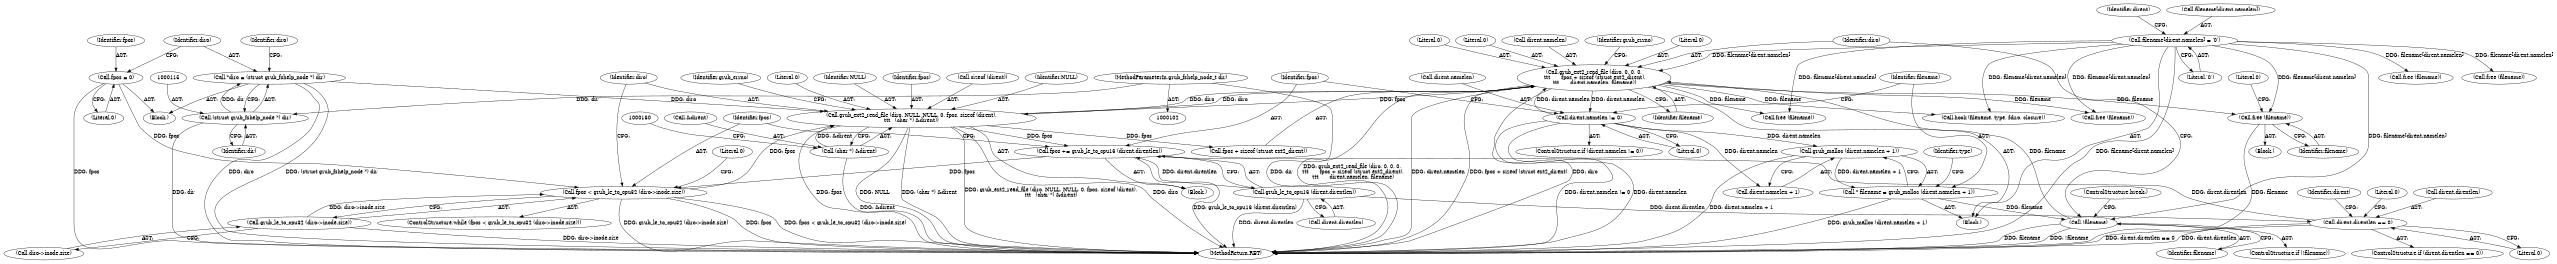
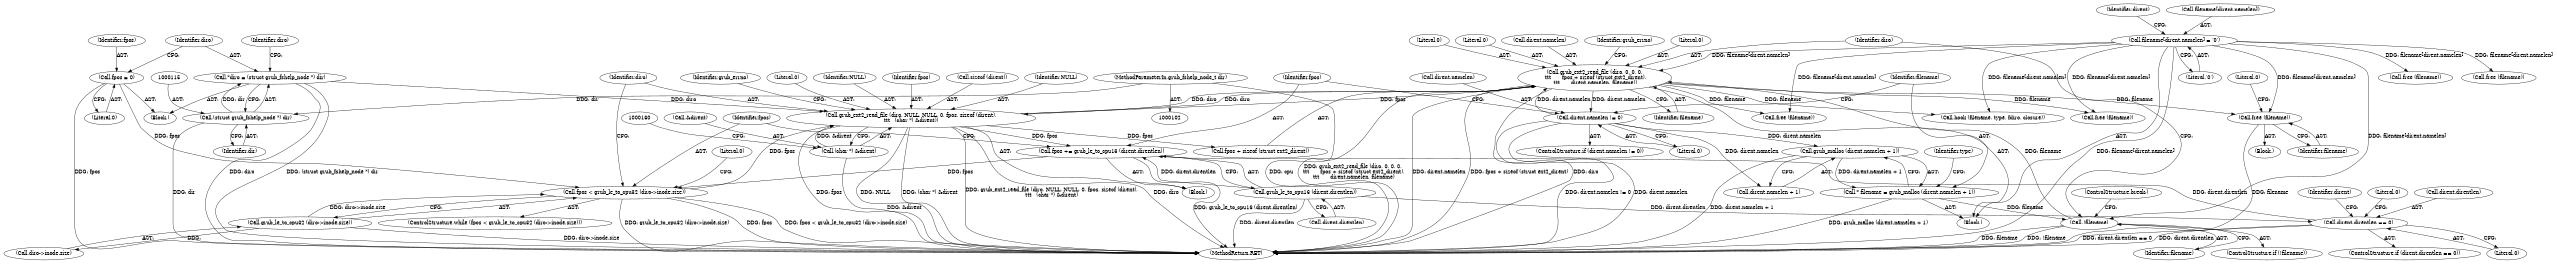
(1281, 172) -> (1281, 172)
(194, 238) -> (195, 238)
